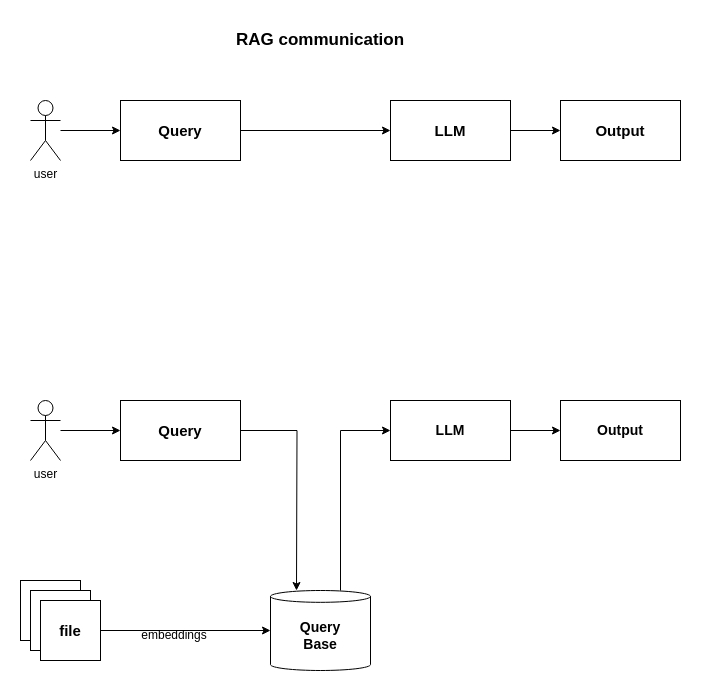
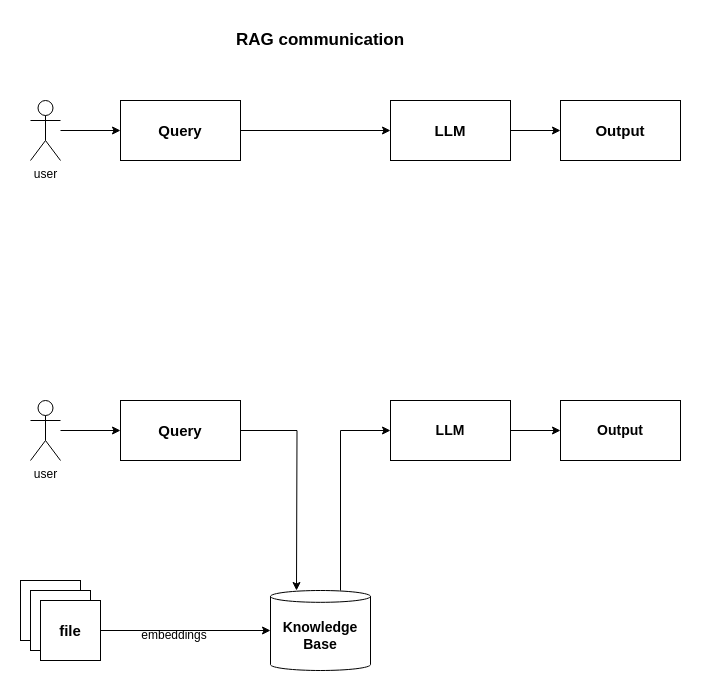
(321, 636) -> (321, 636)
